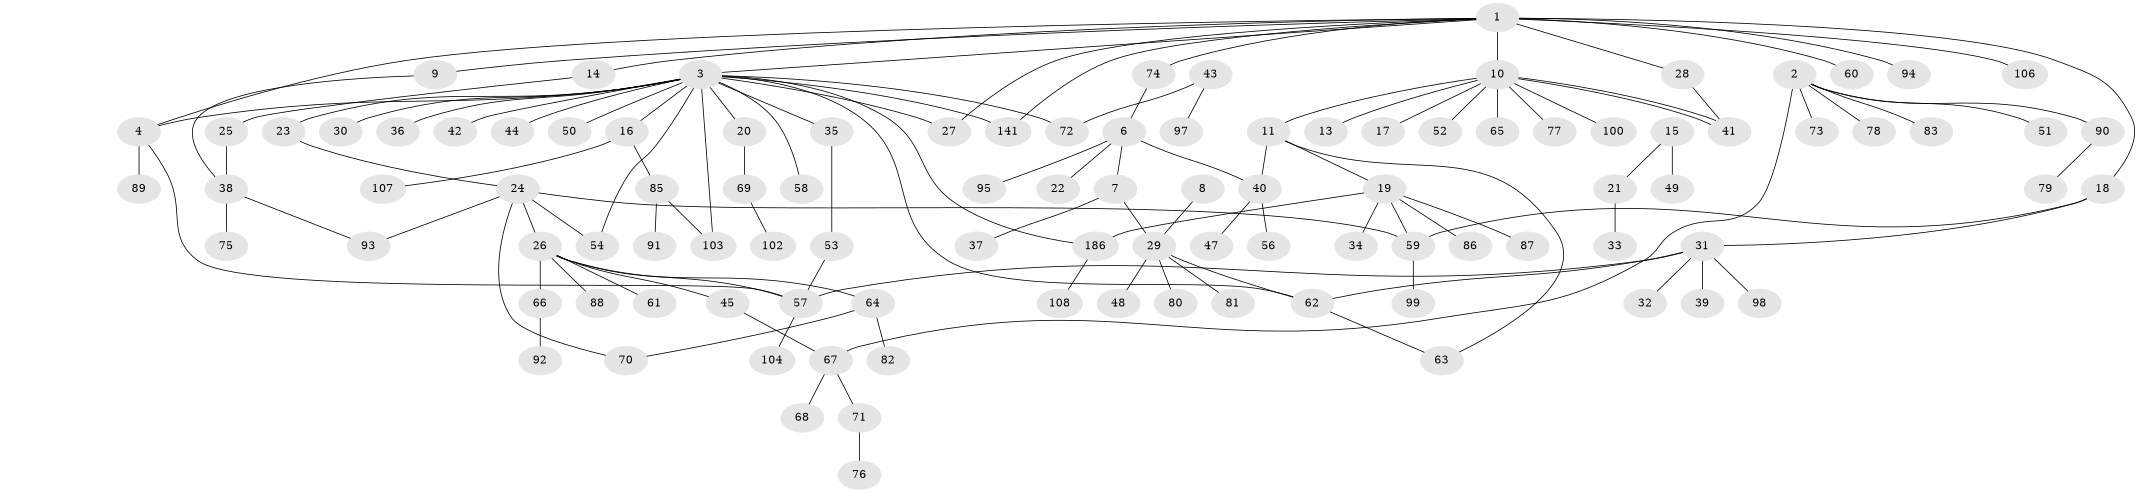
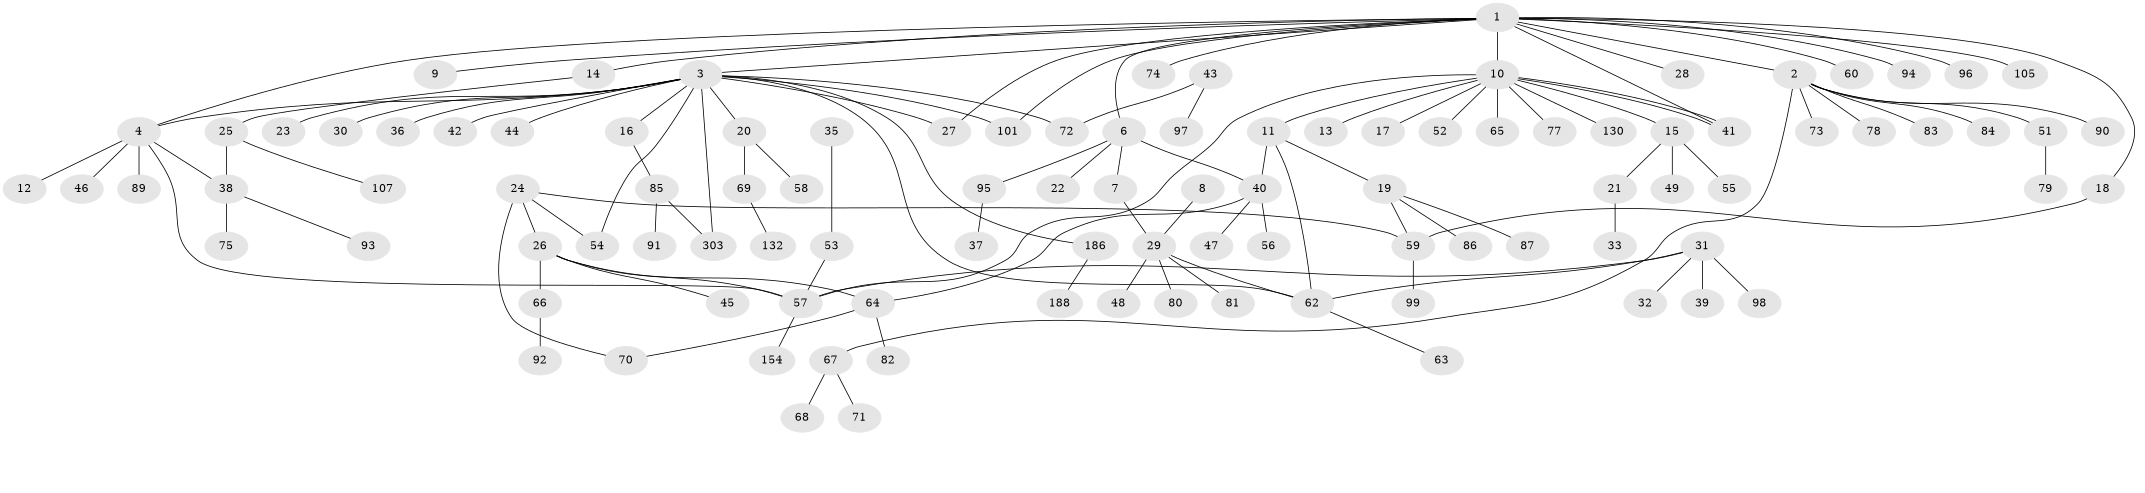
none -> (1646, 46)
none -> (1966, 75)
(2025, 75) -> (2025, 75)
(327, 81) -> (183, 161)
(1142, 97) -> (1269, 32)
none -> (1587, 99)
(766, 103) -> none
(1706, 103) -> (1614, 75)
(772, 117) -> (773, 160)
(570, 132) -> none
(1008, 132) -> (1008, 132)
(1614, 132) -> (1614, 132)
none -> (1988, 132)
(2074, 160) -> (2046, 161)
(397, 169) -> none
(509, 169) -> (302, 163)
(1512, 188) -> (1298, 212)
none -> (25, 189)
none -> (82, 189)
none -> (1730, 189)
none -> (1154, 197)
(1257, 209) -> none
(443, 218) -> none
(1047, 218) -> (980, 223)
none -> (1063, 233)
(1907, 234) -> none
(713, 246) -> (713, 246)
(773, 246) -> (773, 246)
(1356, 246) -> none
(597, 303) -> none
(655, 303) -> none
(1060, 303) -> (1060, 303)
(769, 326) -> none
(772, 361) -> (772, 361)
(860, 475) -> none
